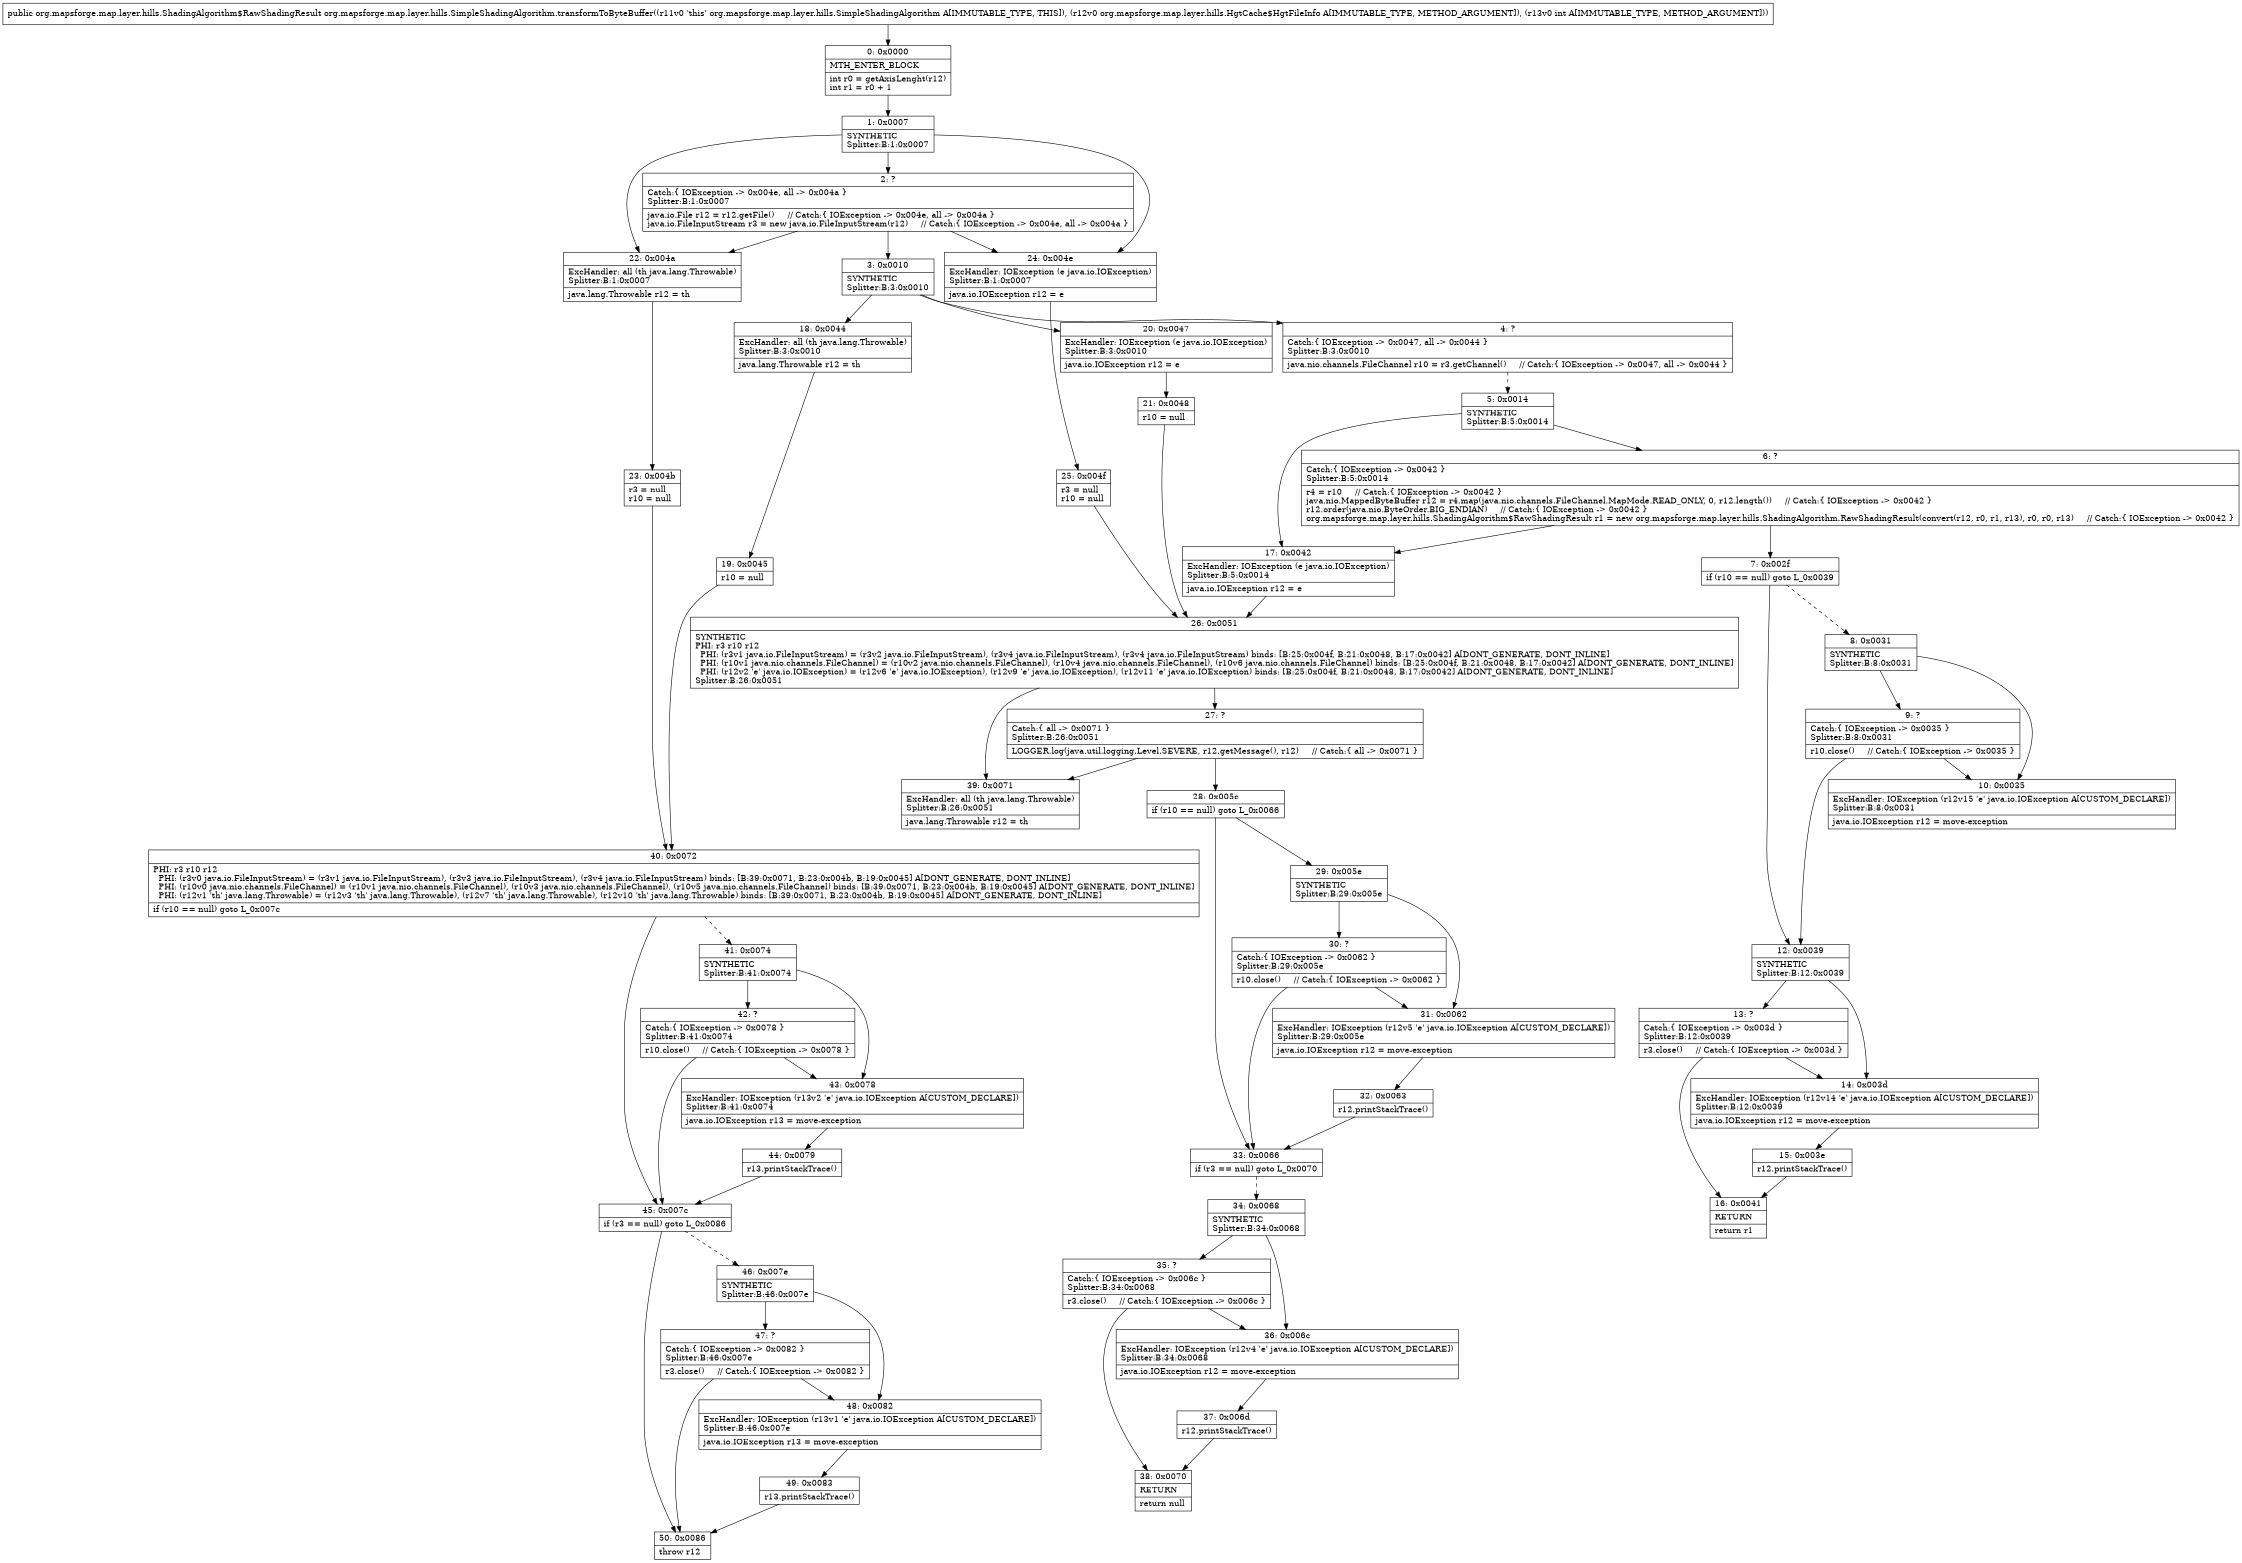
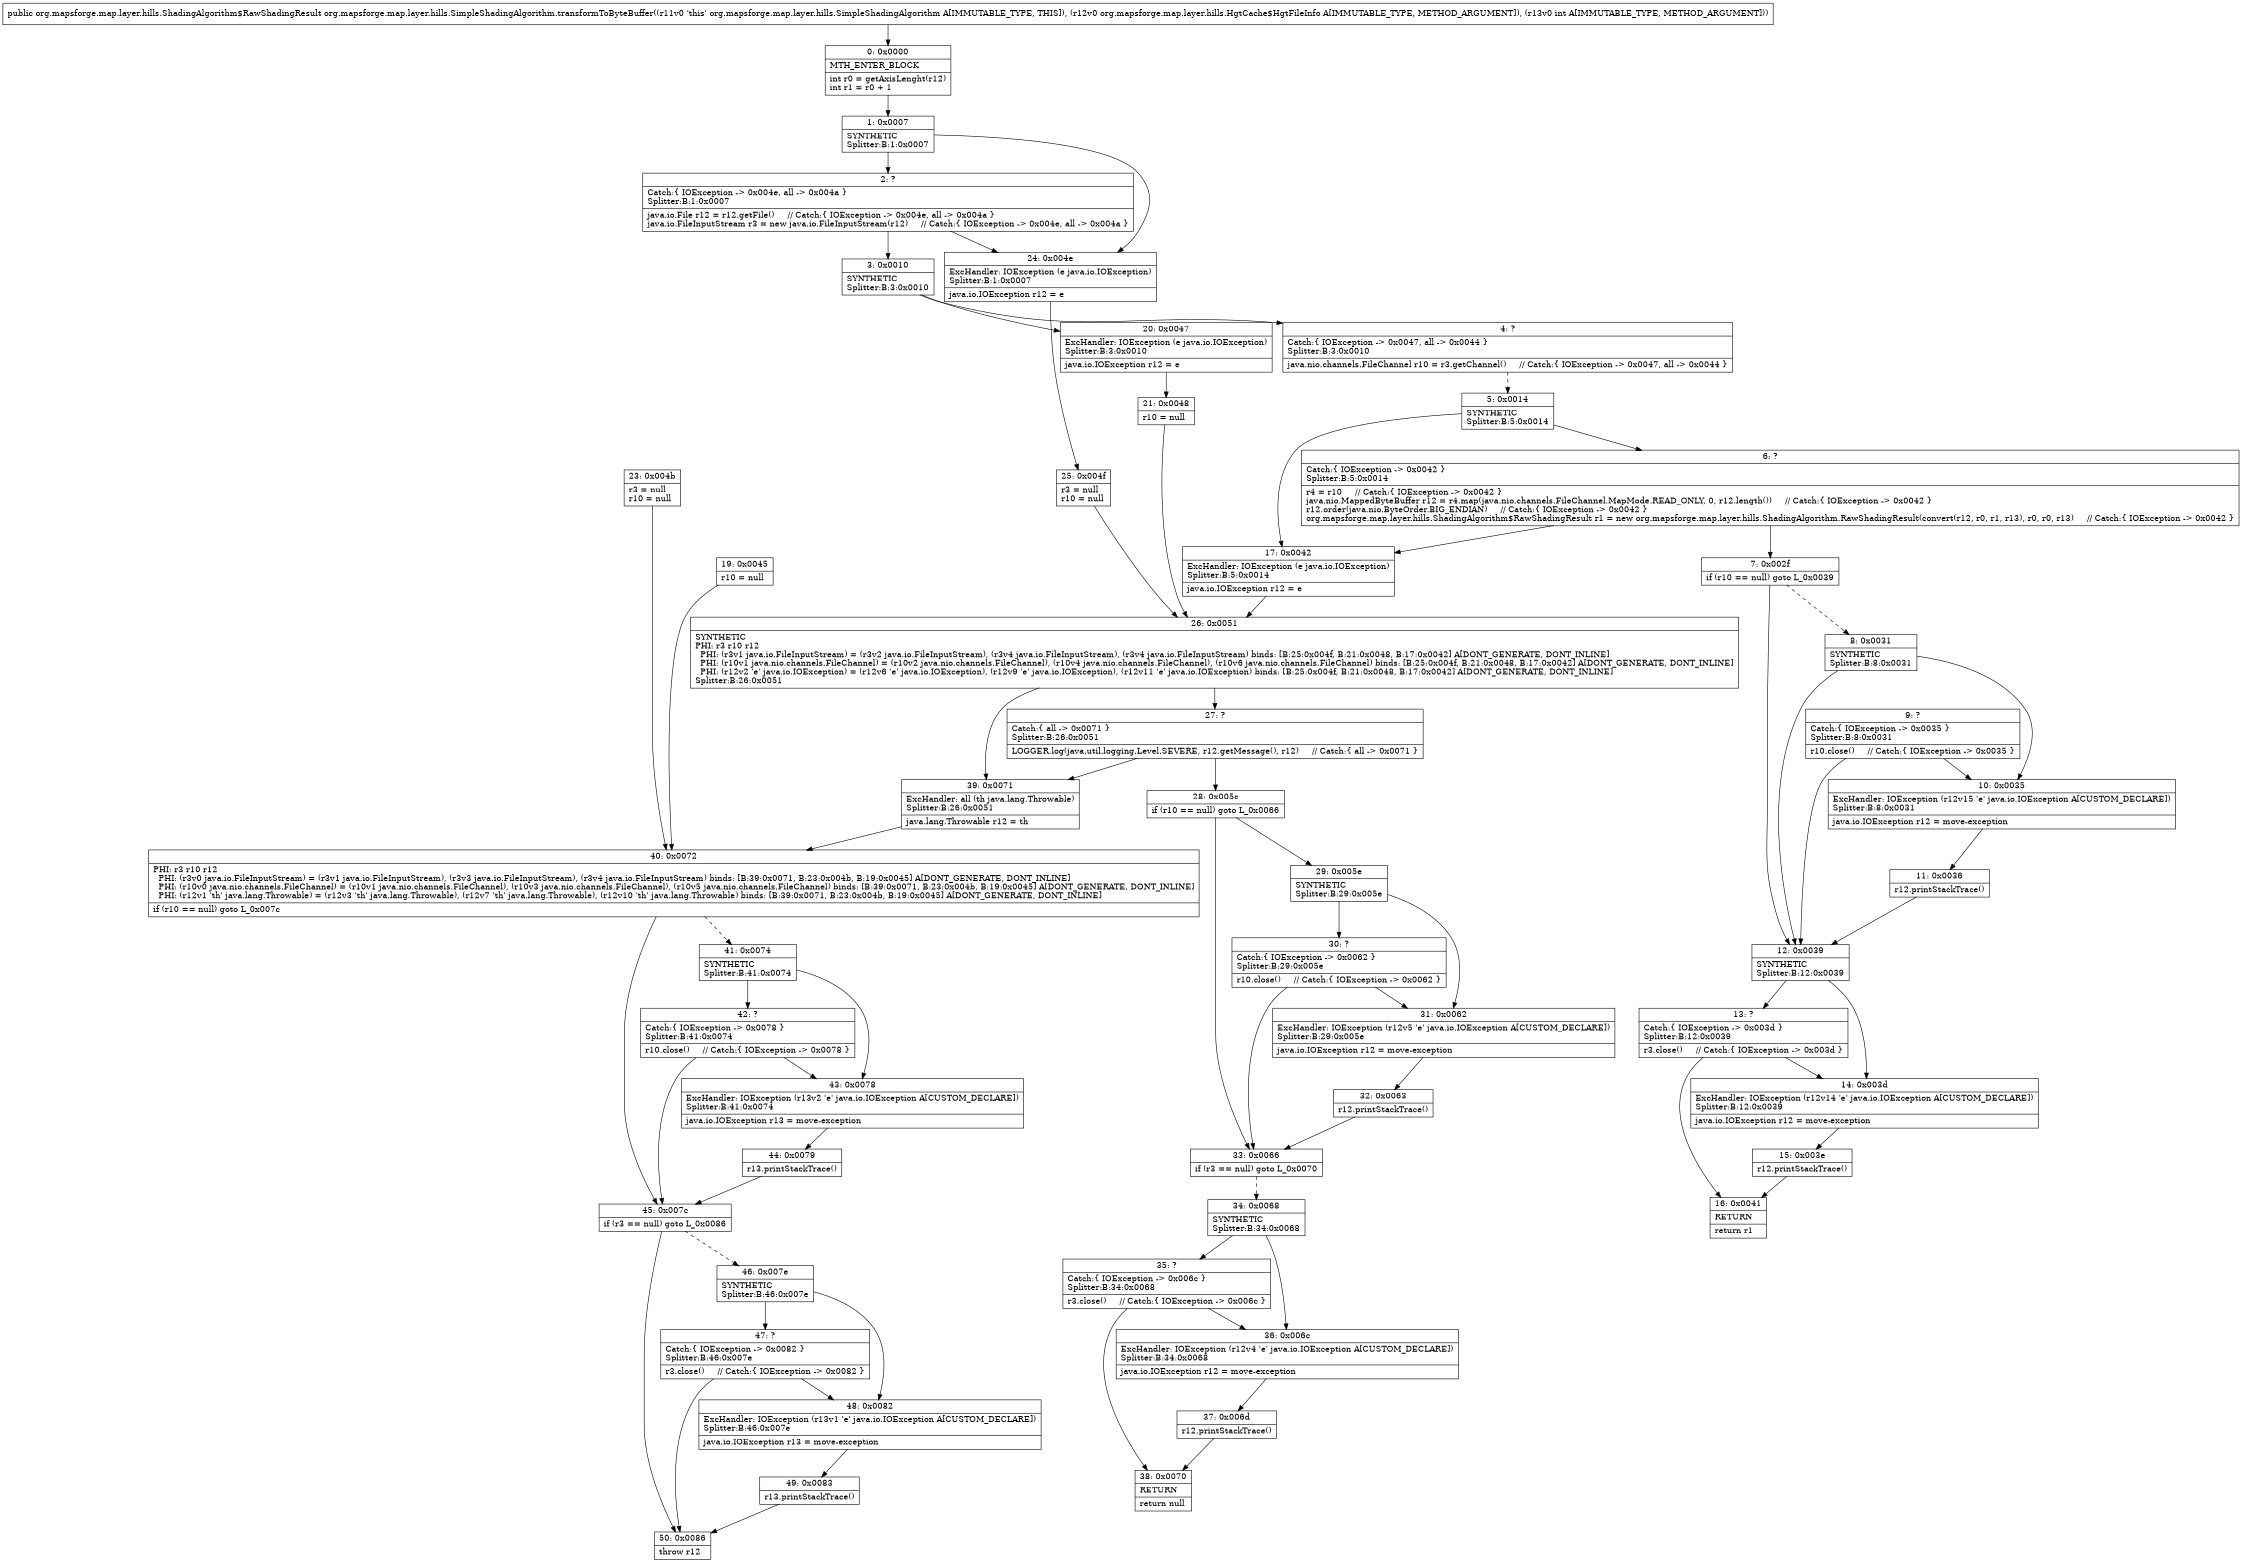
(652, 277) -> none
(823, 347) -> none
(1889, 687) -> (1780, 796)
none -> (857, 838)
none -> (1940, 883)
